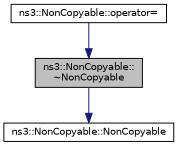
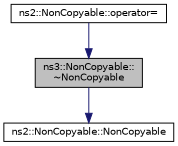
(89, 14) -> (89, 14)
(89, 132) -> (89, 132)
